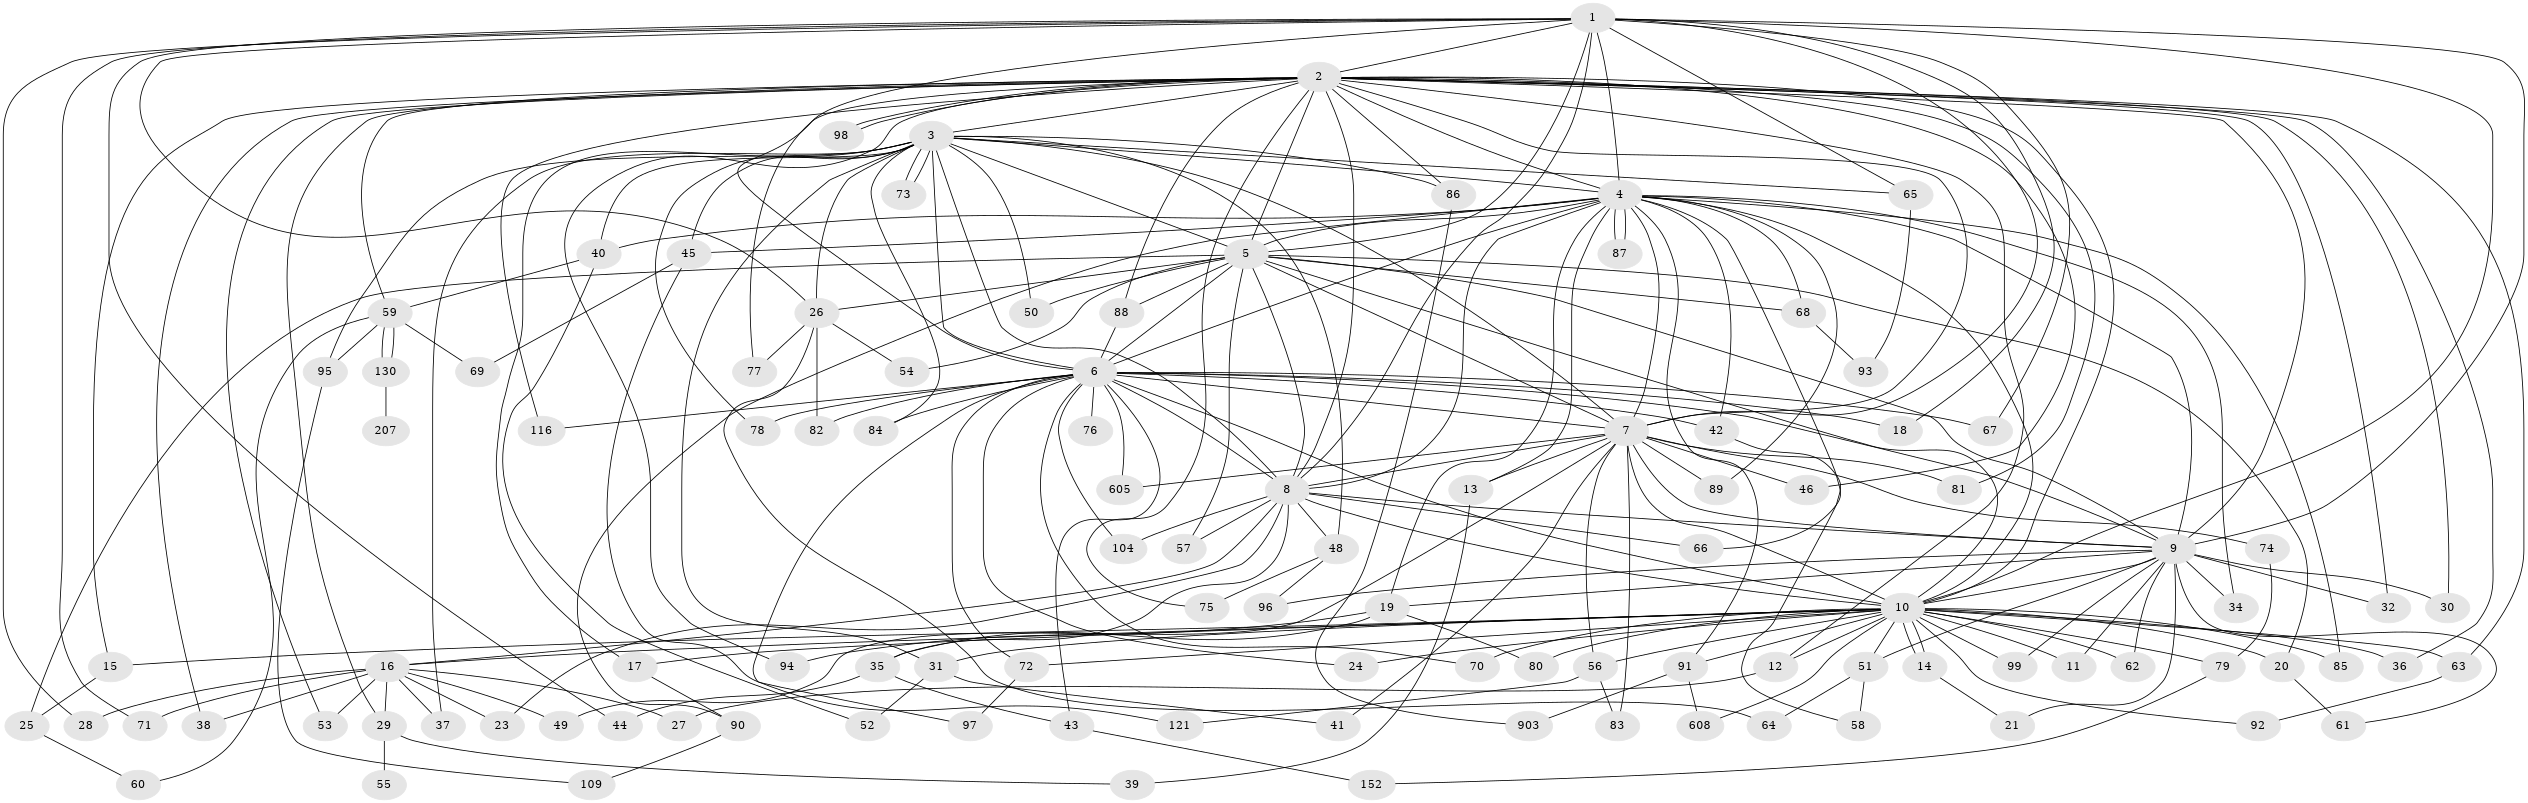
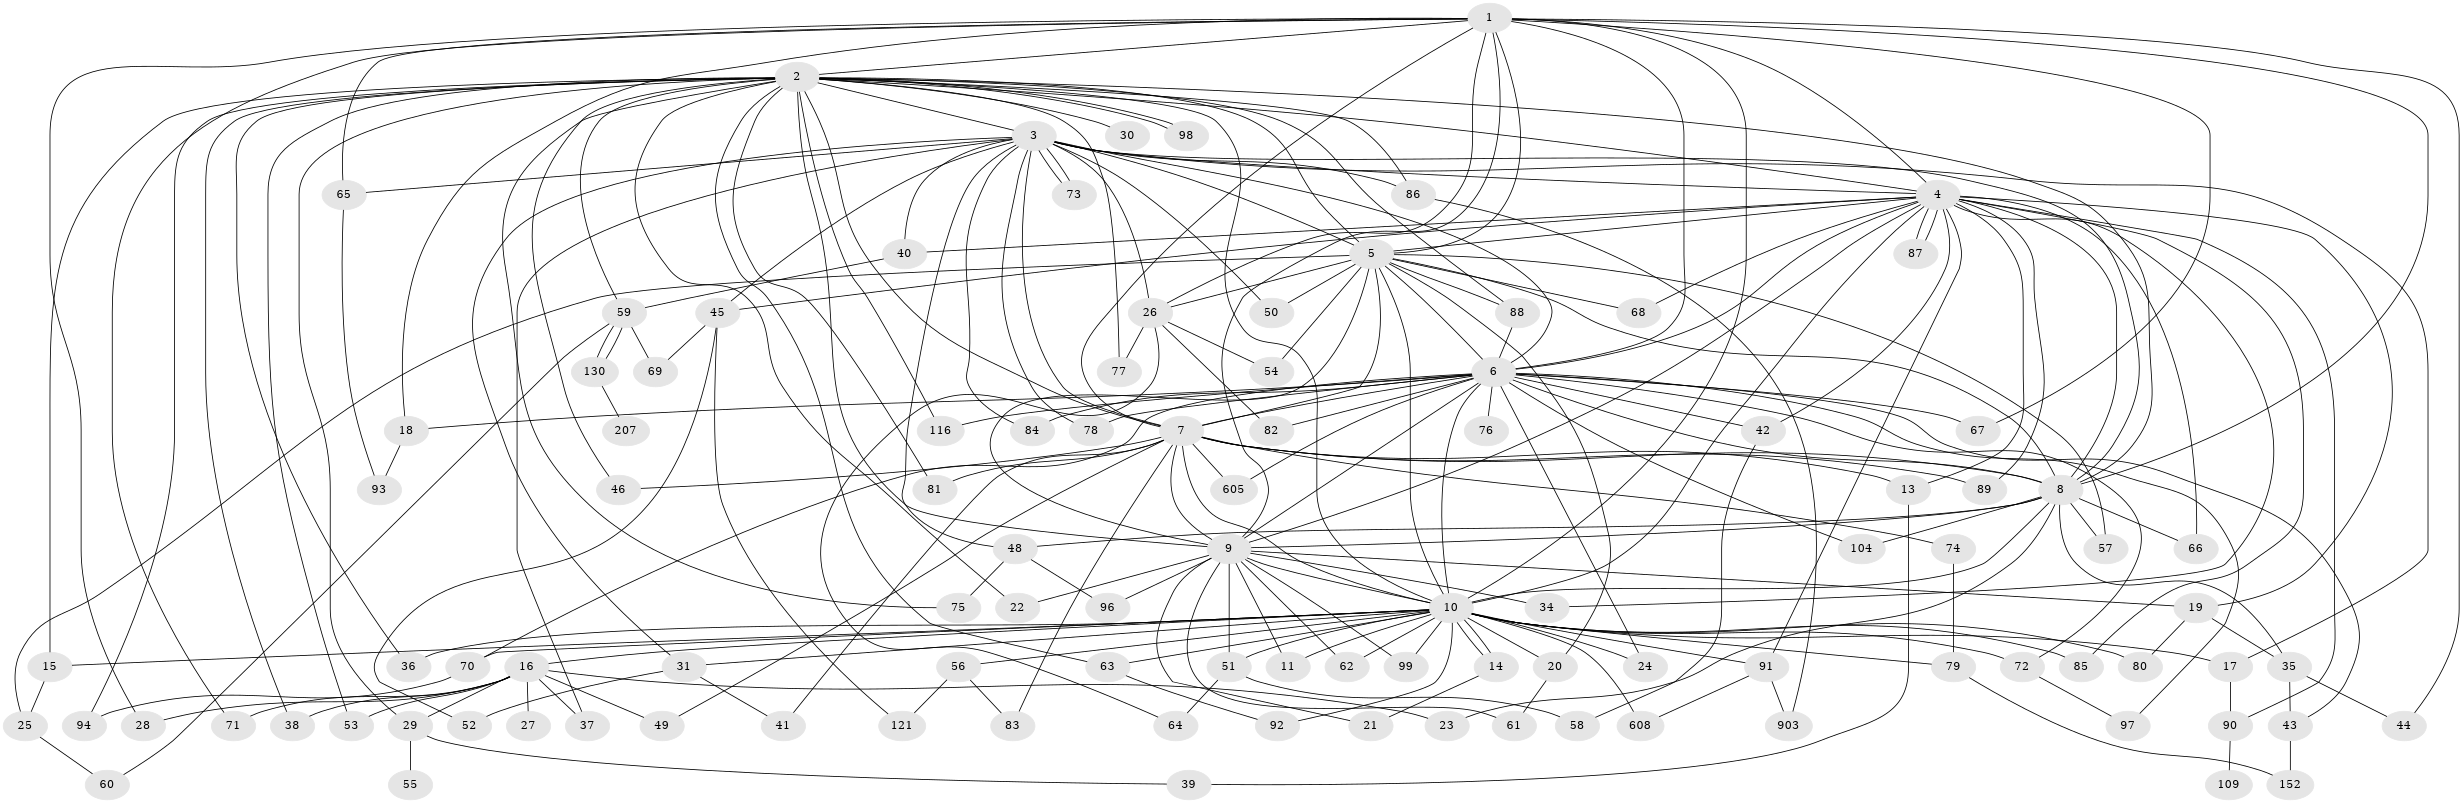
(1658, 311) -> none
(1830, 338) -> (393, 461)
(325, 372) -> none
(1587, 540) -> none
(553, 568) -> (548, 564)
(2313, 574) -> none
(2389, 608) -> (1018, 608)
(857, 621) -> none
(1087, 634) -> (267, 696)
(1776, 667) -> none
